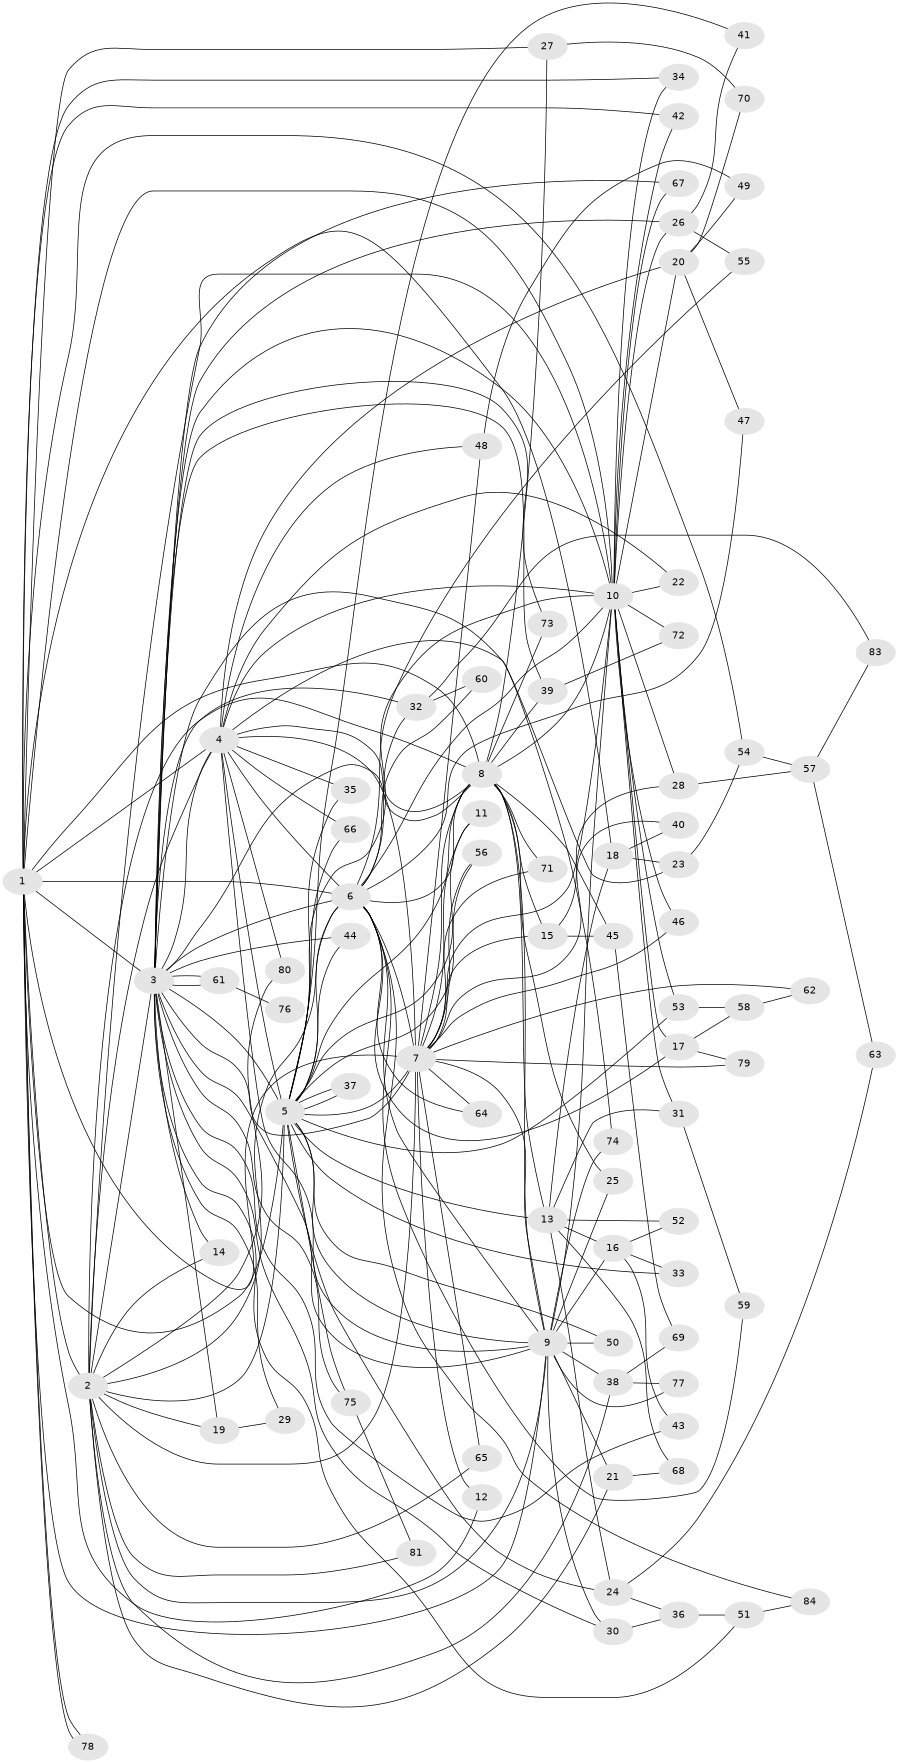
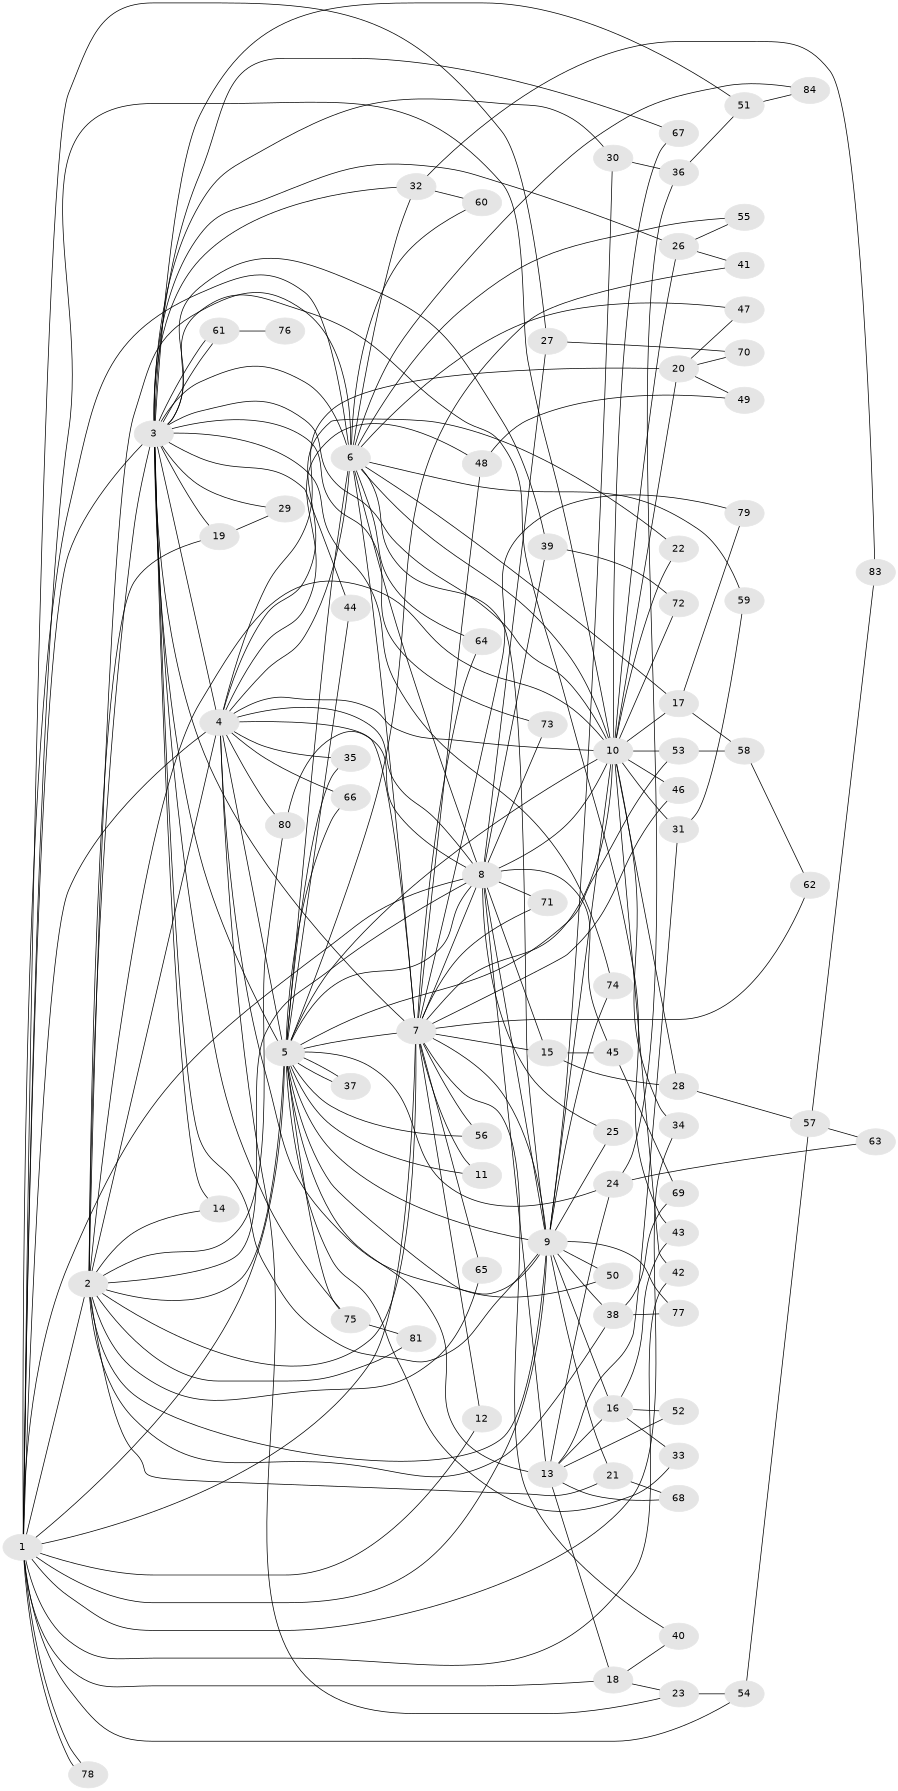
(297, 791) -> (340, 734)
